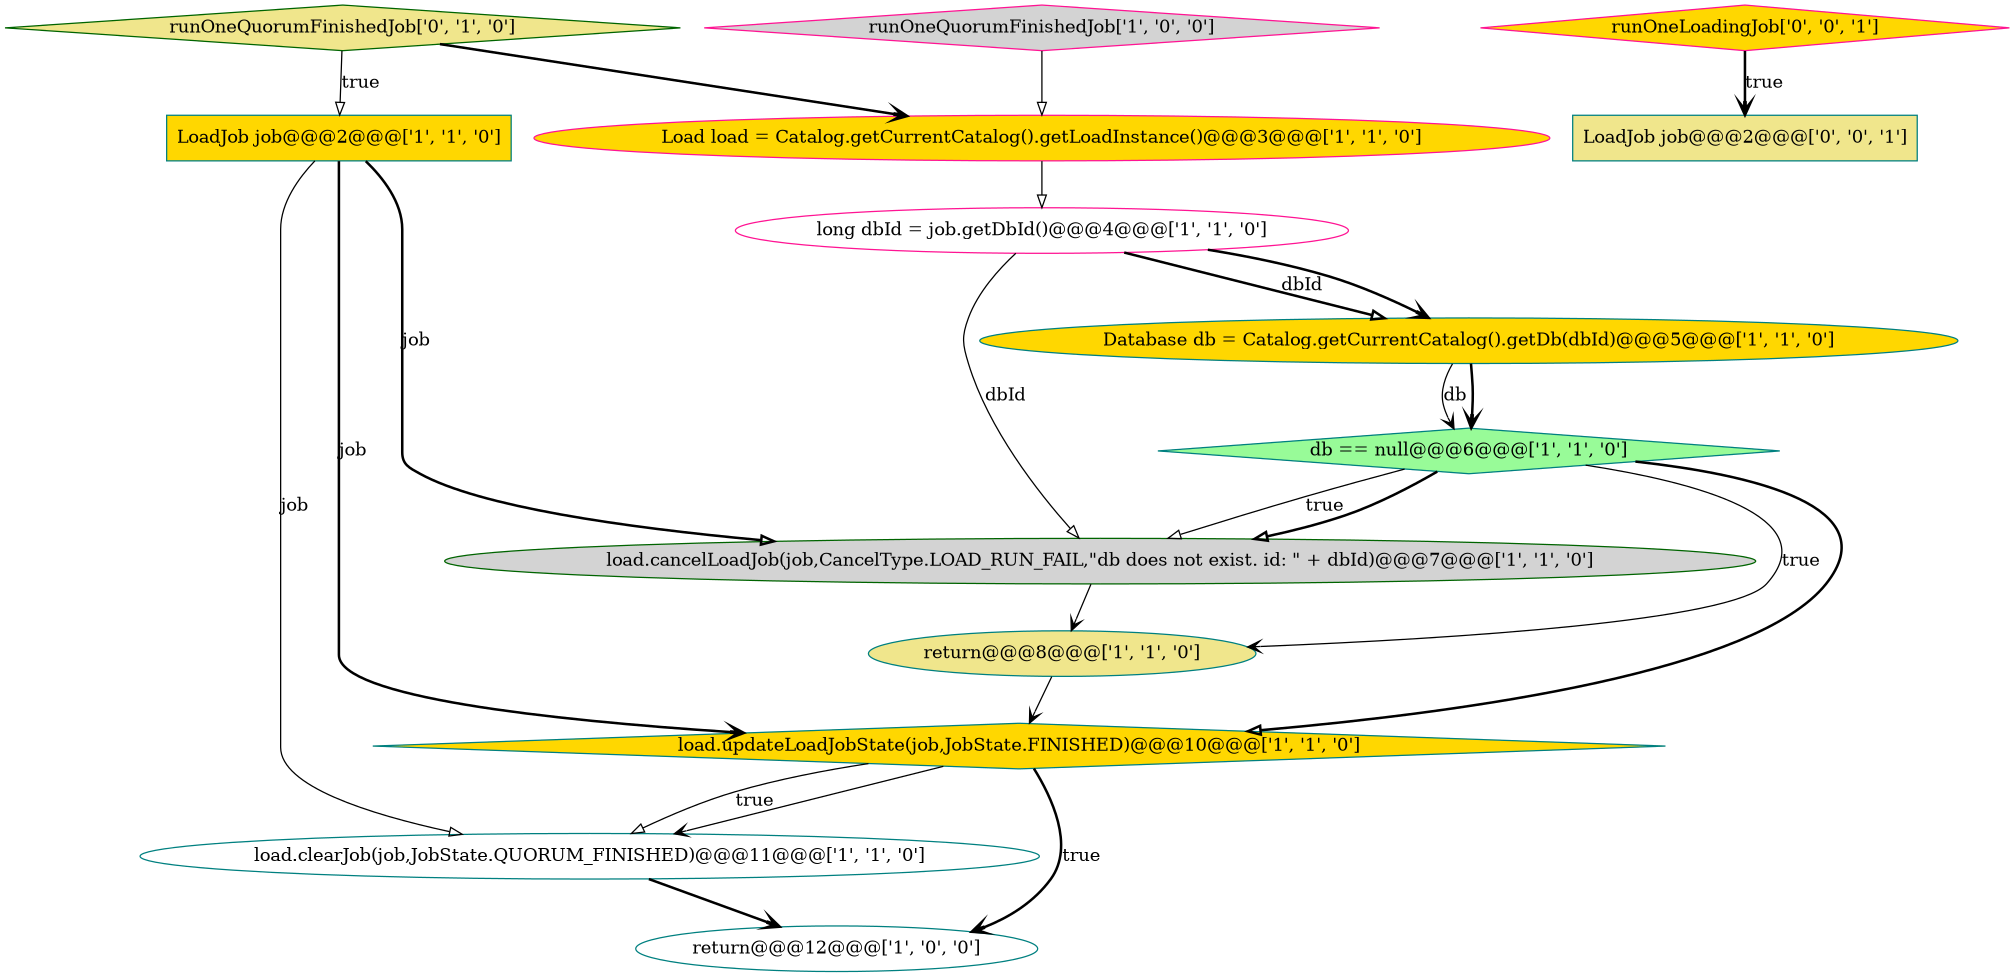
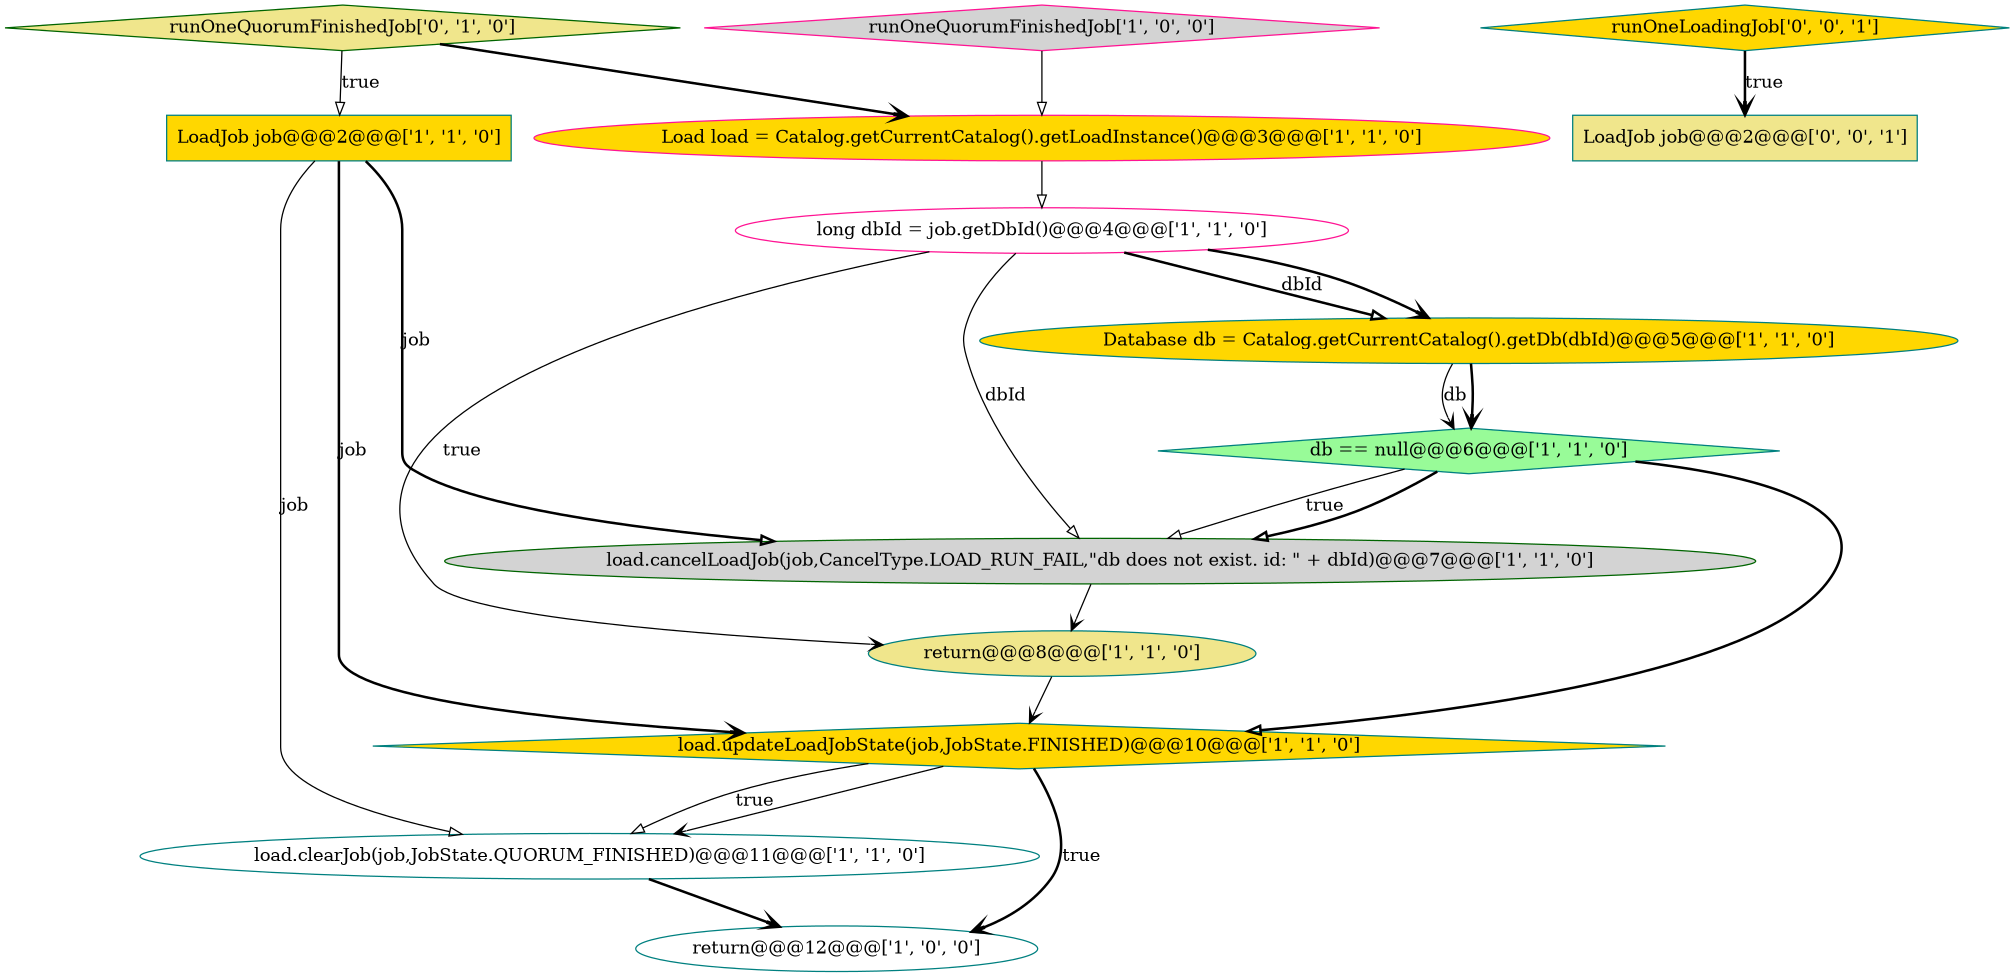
(1745, 28) -> (1745, 28)
(1646, 617) -> (431, 445)
